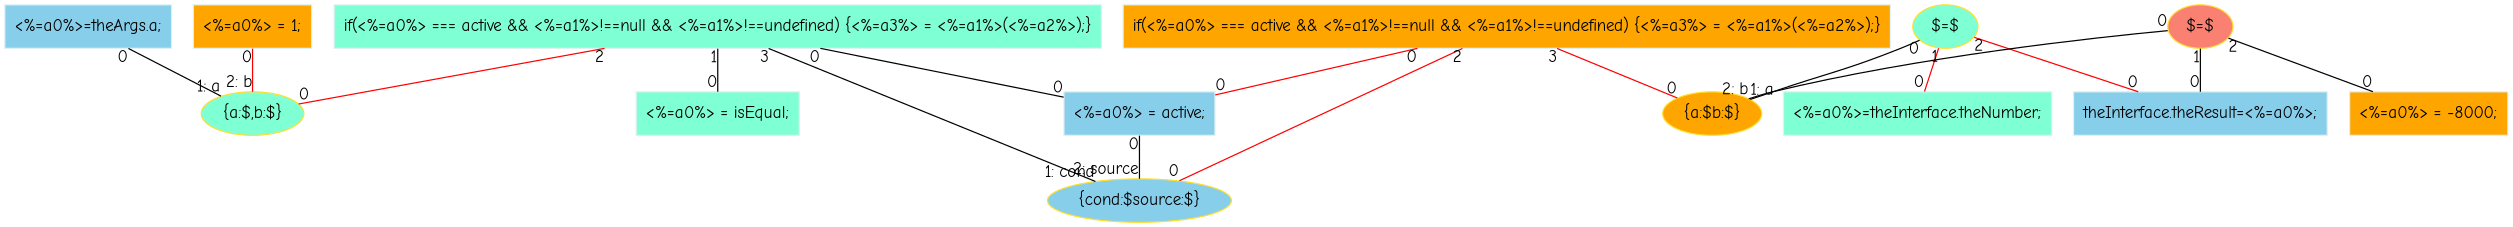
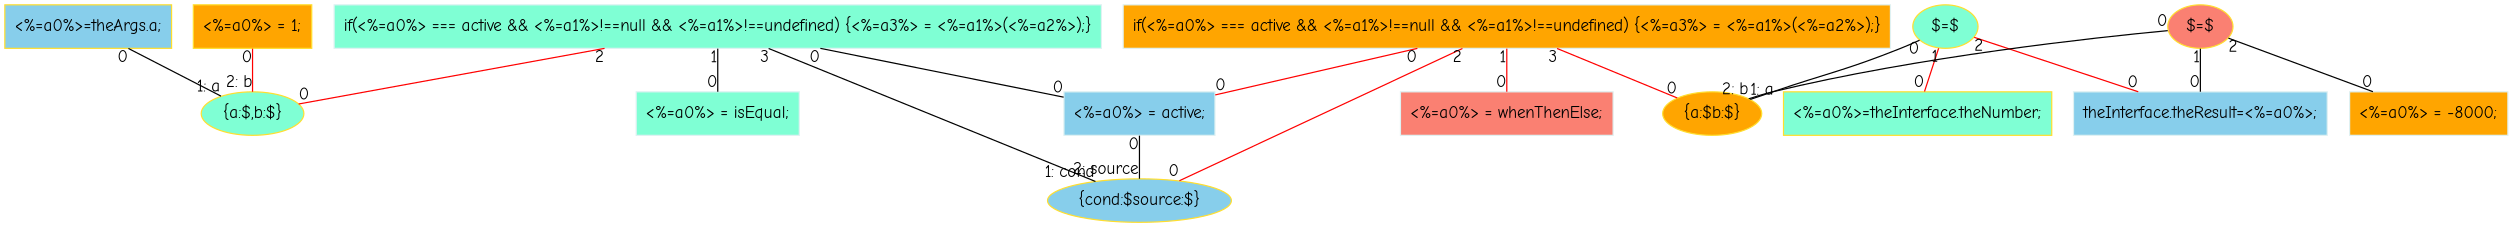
(88, 27) -> (88, 27)
(253, 27) -> (253, 27)
none -> (1507, 114)
(1918, 114) -> (1918, 114)
